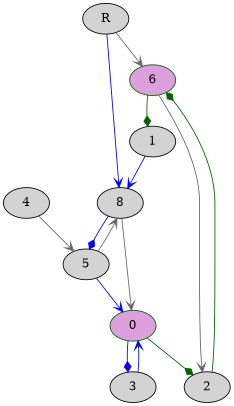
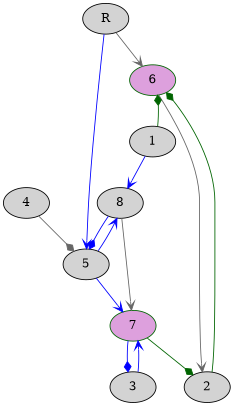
(113, 106) -> (94, 137)
(147, 106) -> (158, 116)
(53, 231) -> (53, 231)
(106, 239) -> (106, 239)
(133, 326) -> (133, 326)
